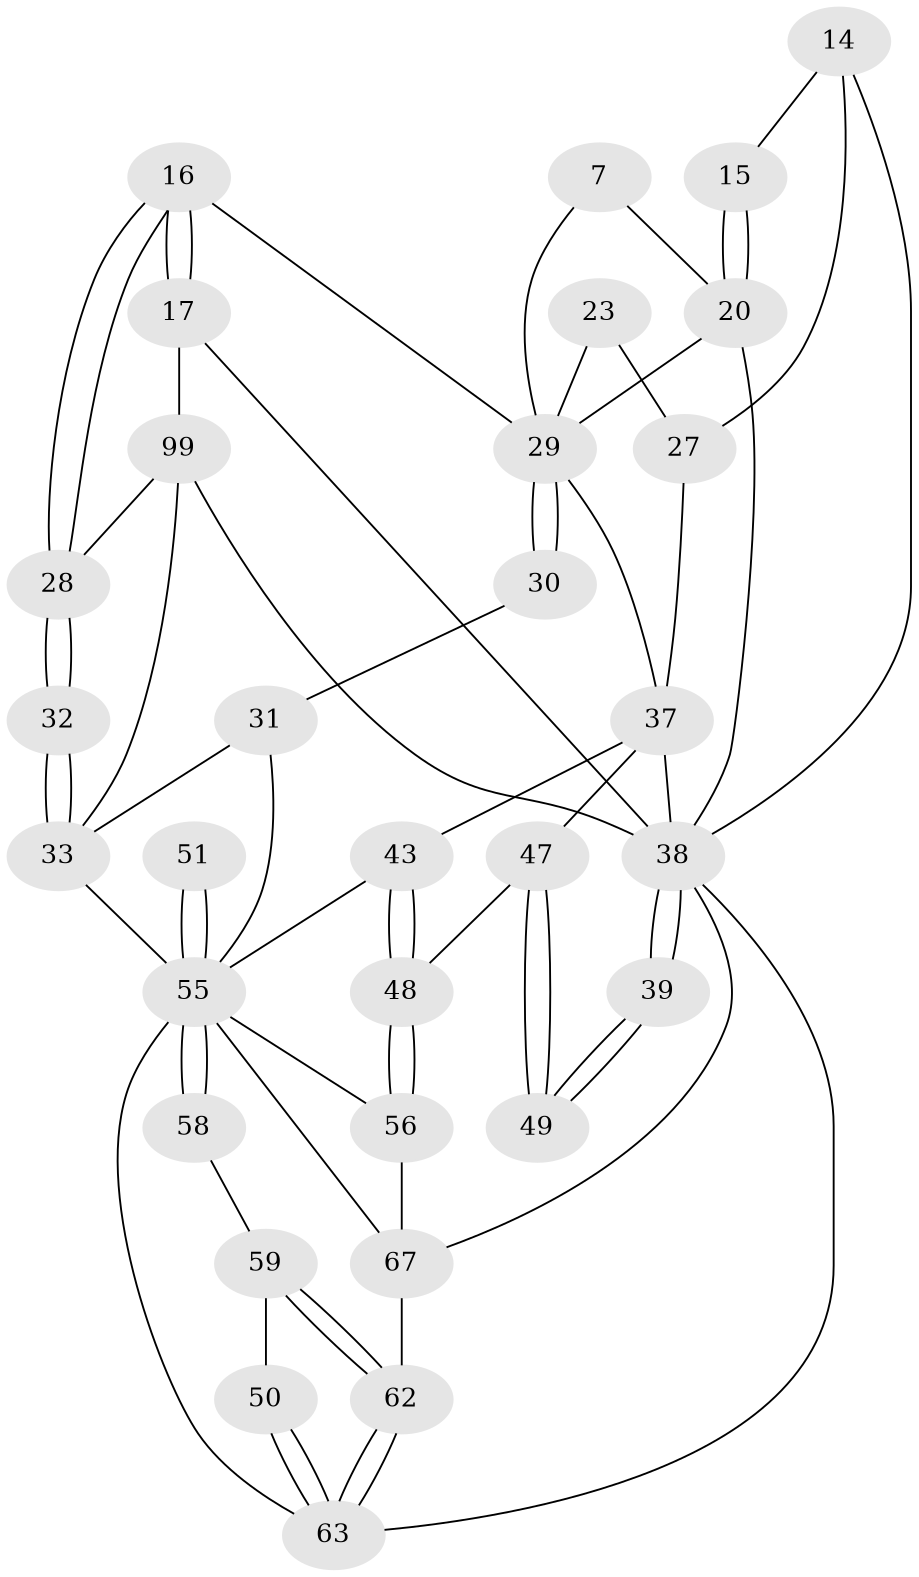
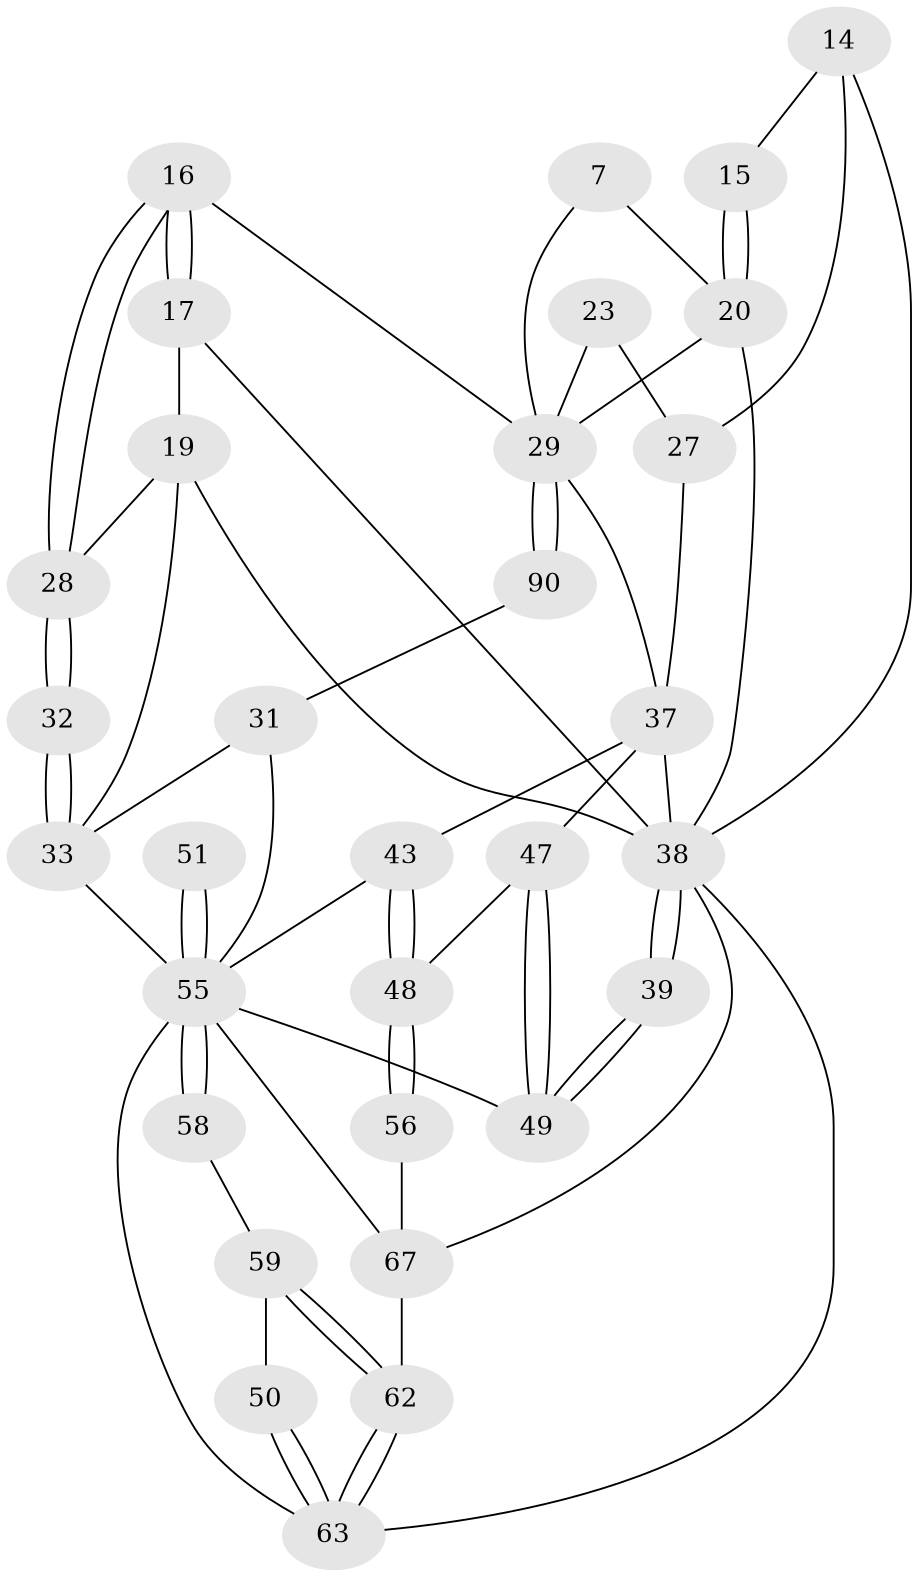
(179, 449) -> (179, 449)
(545, 585) -> (545, 585)
(298, 1060) -> (369, 1055)
